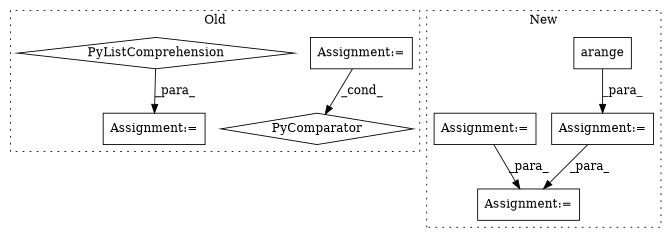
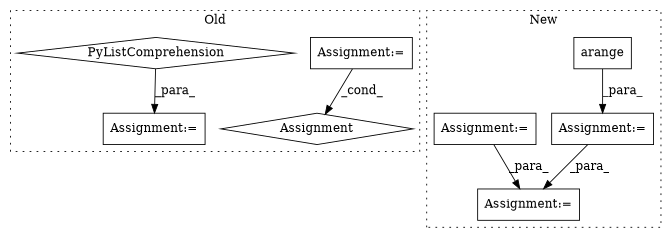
(317, 129) -> (317, 129)
